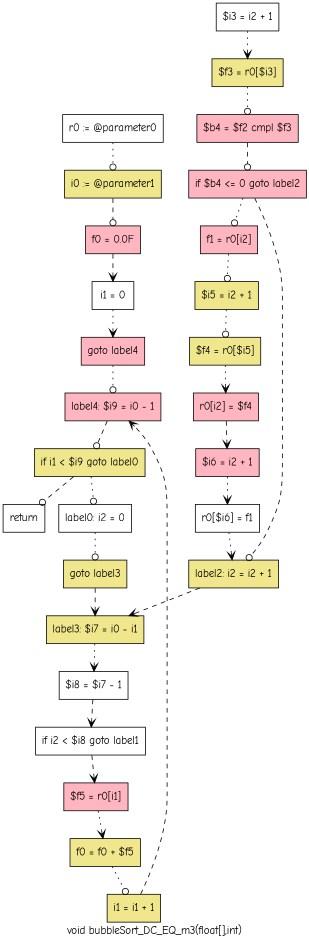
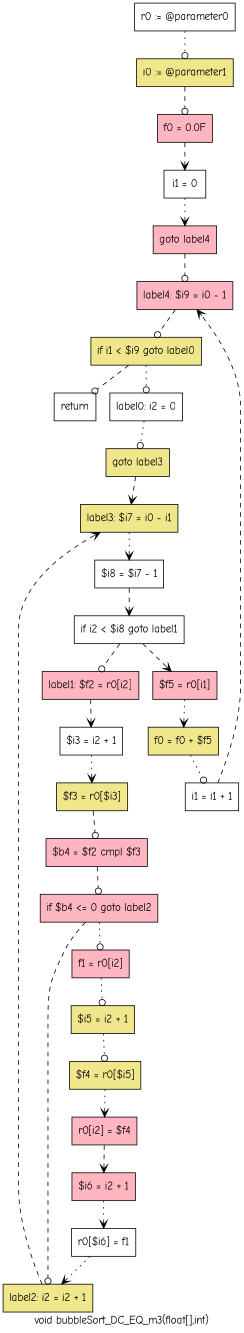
(248, 98) -> (94, 822)
(113, 376) -> (185, 265)
none -> (91, 685)
(134, 908) -> (212, 797)
